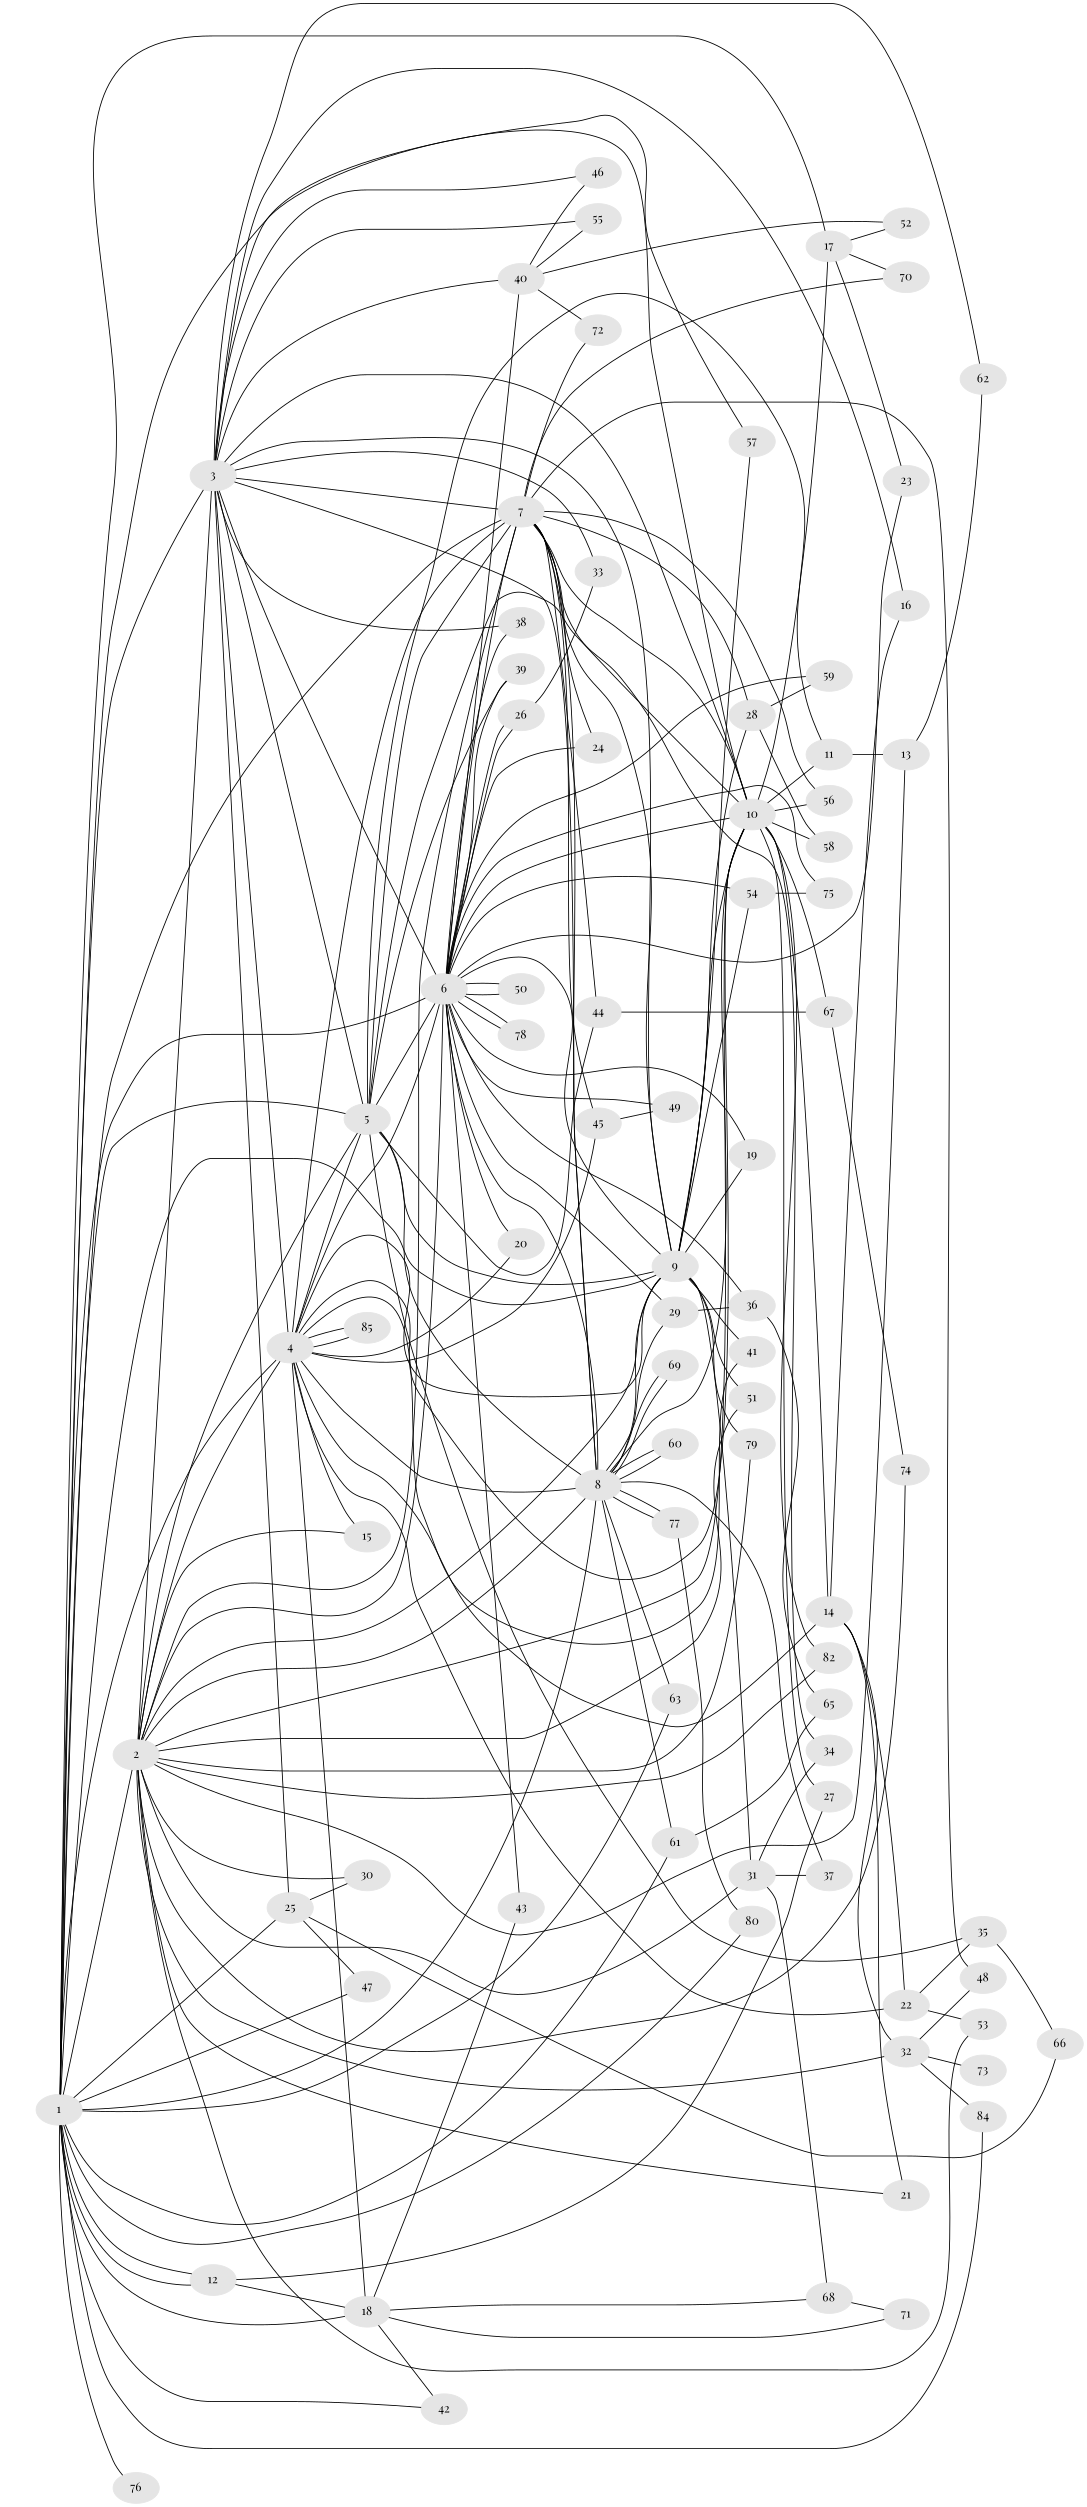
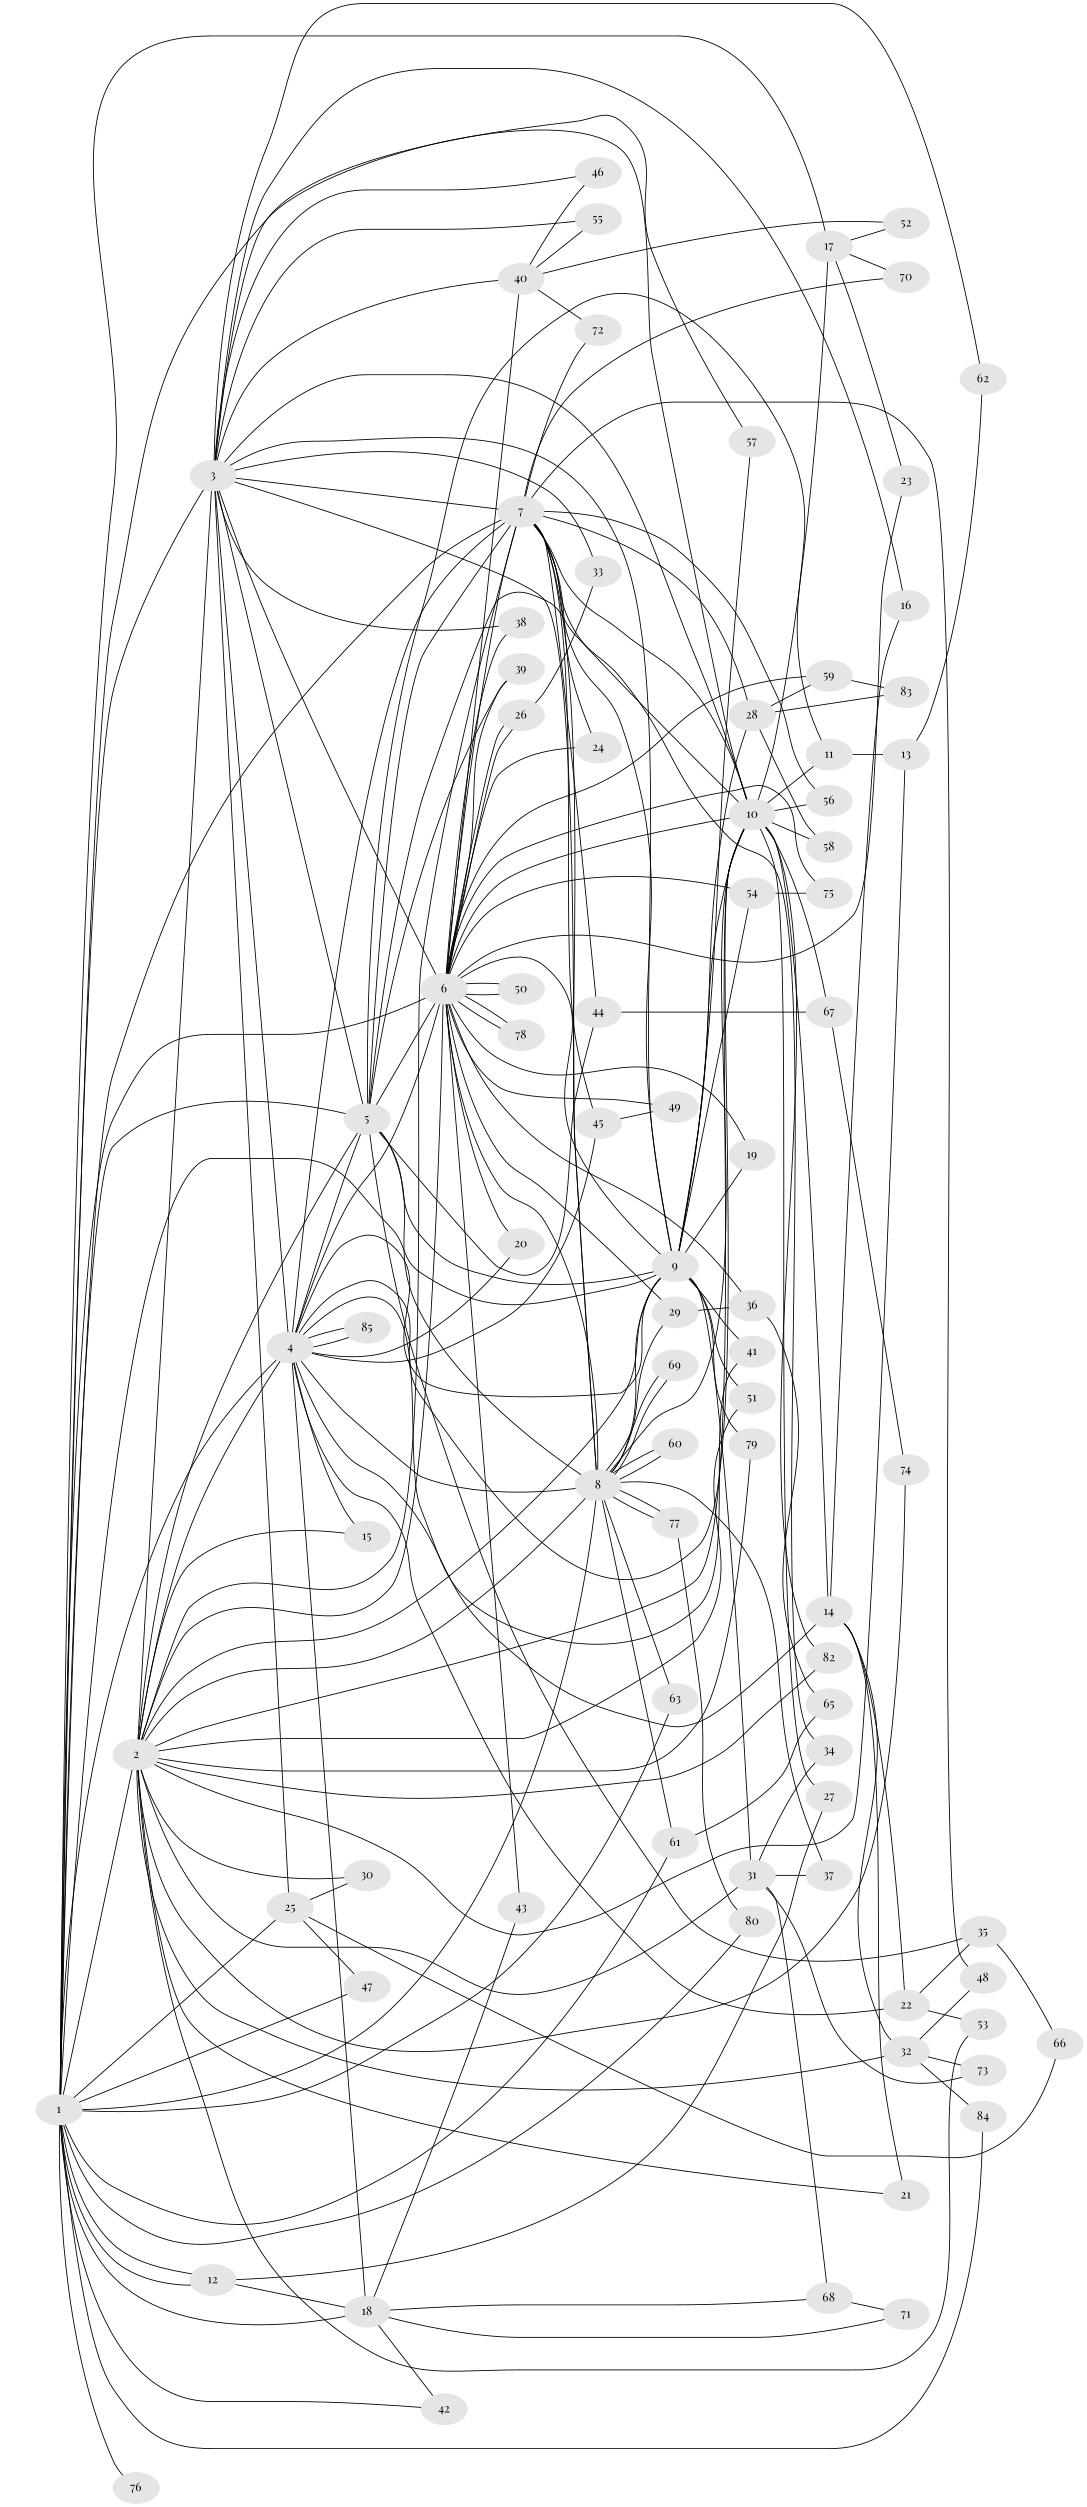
none -> (906, 692)
none -> (832, 2025)
